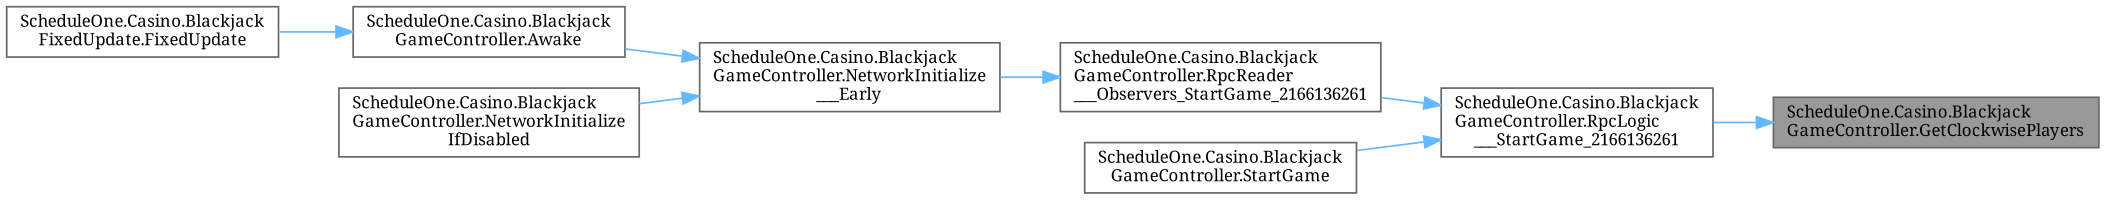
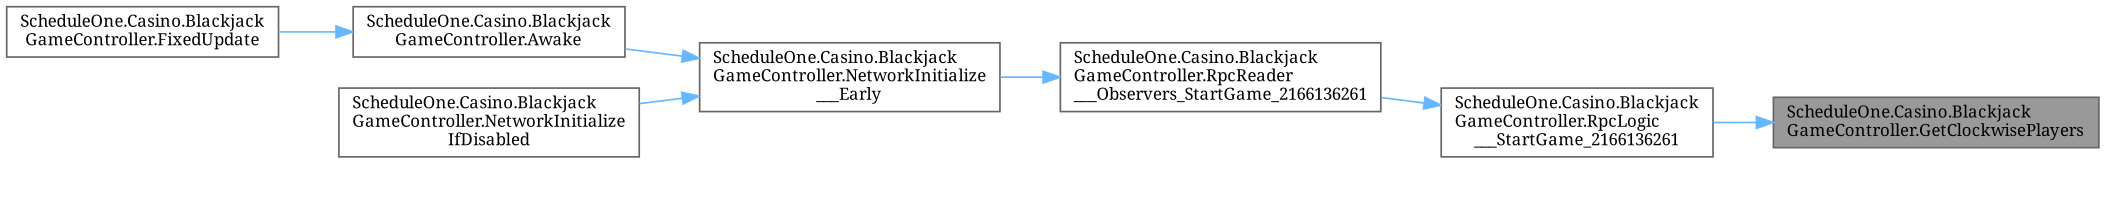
(143, 32) -> (143, 32)
(1221, 168) -> none
